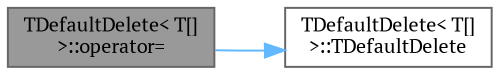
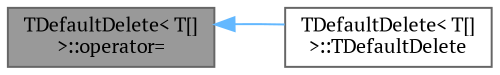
(240, 51) -> (260, 24)
